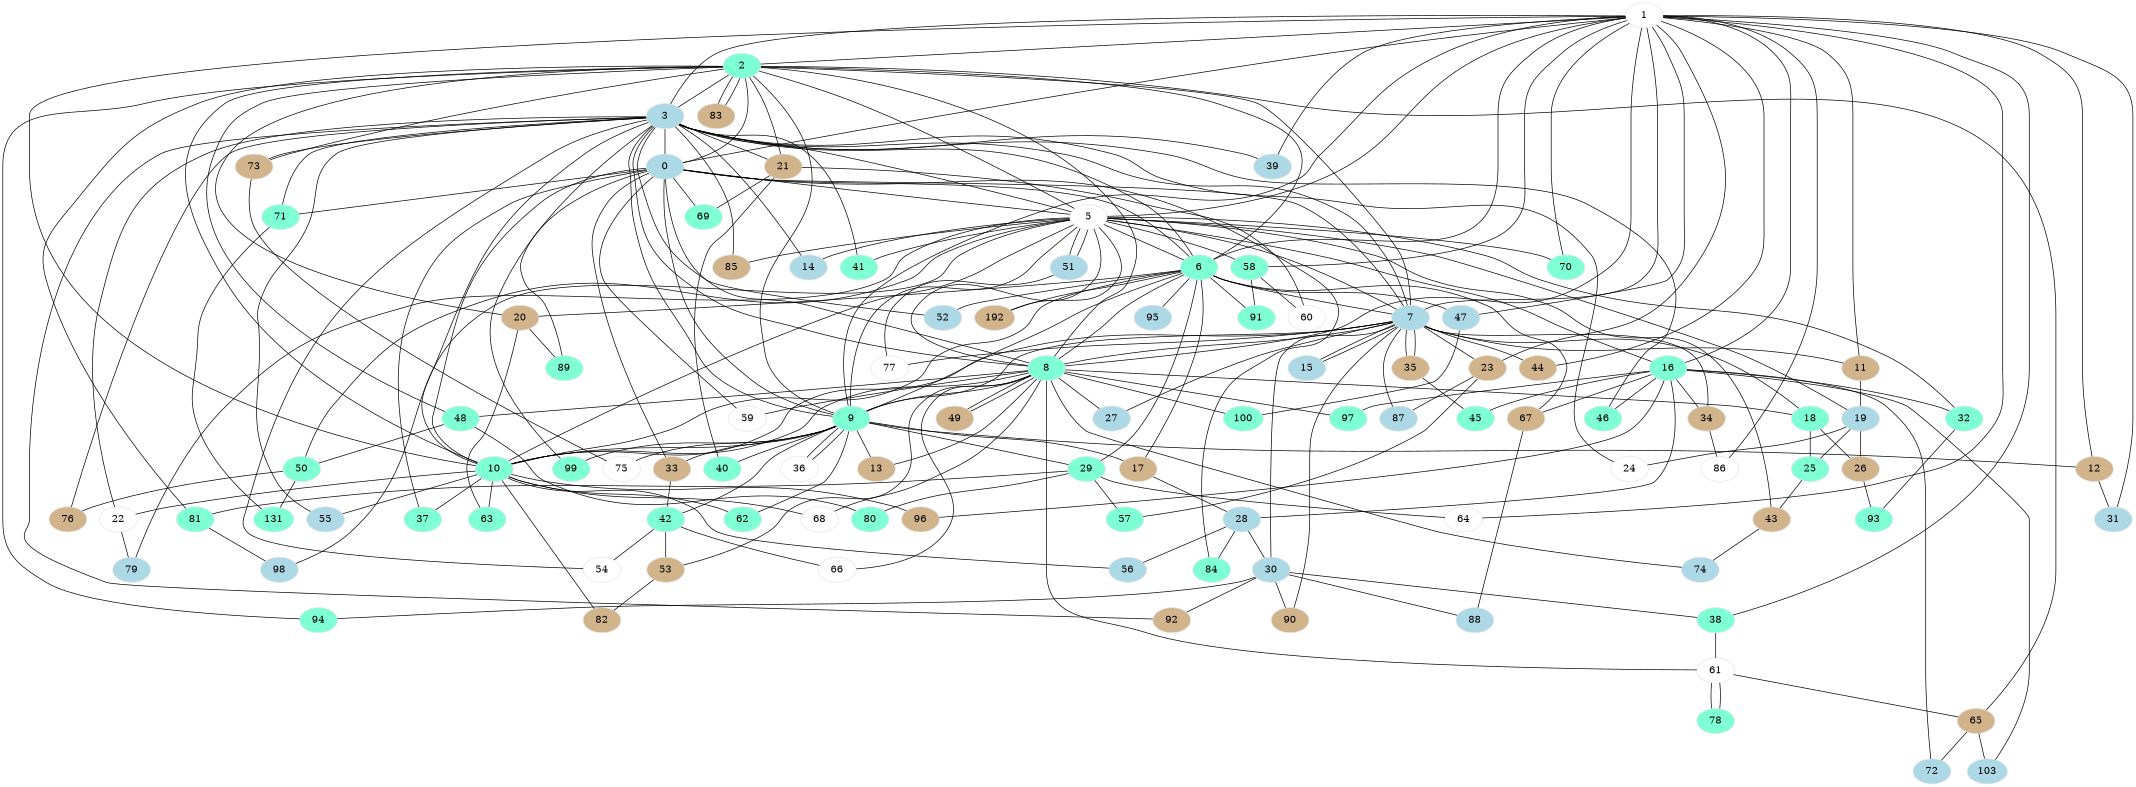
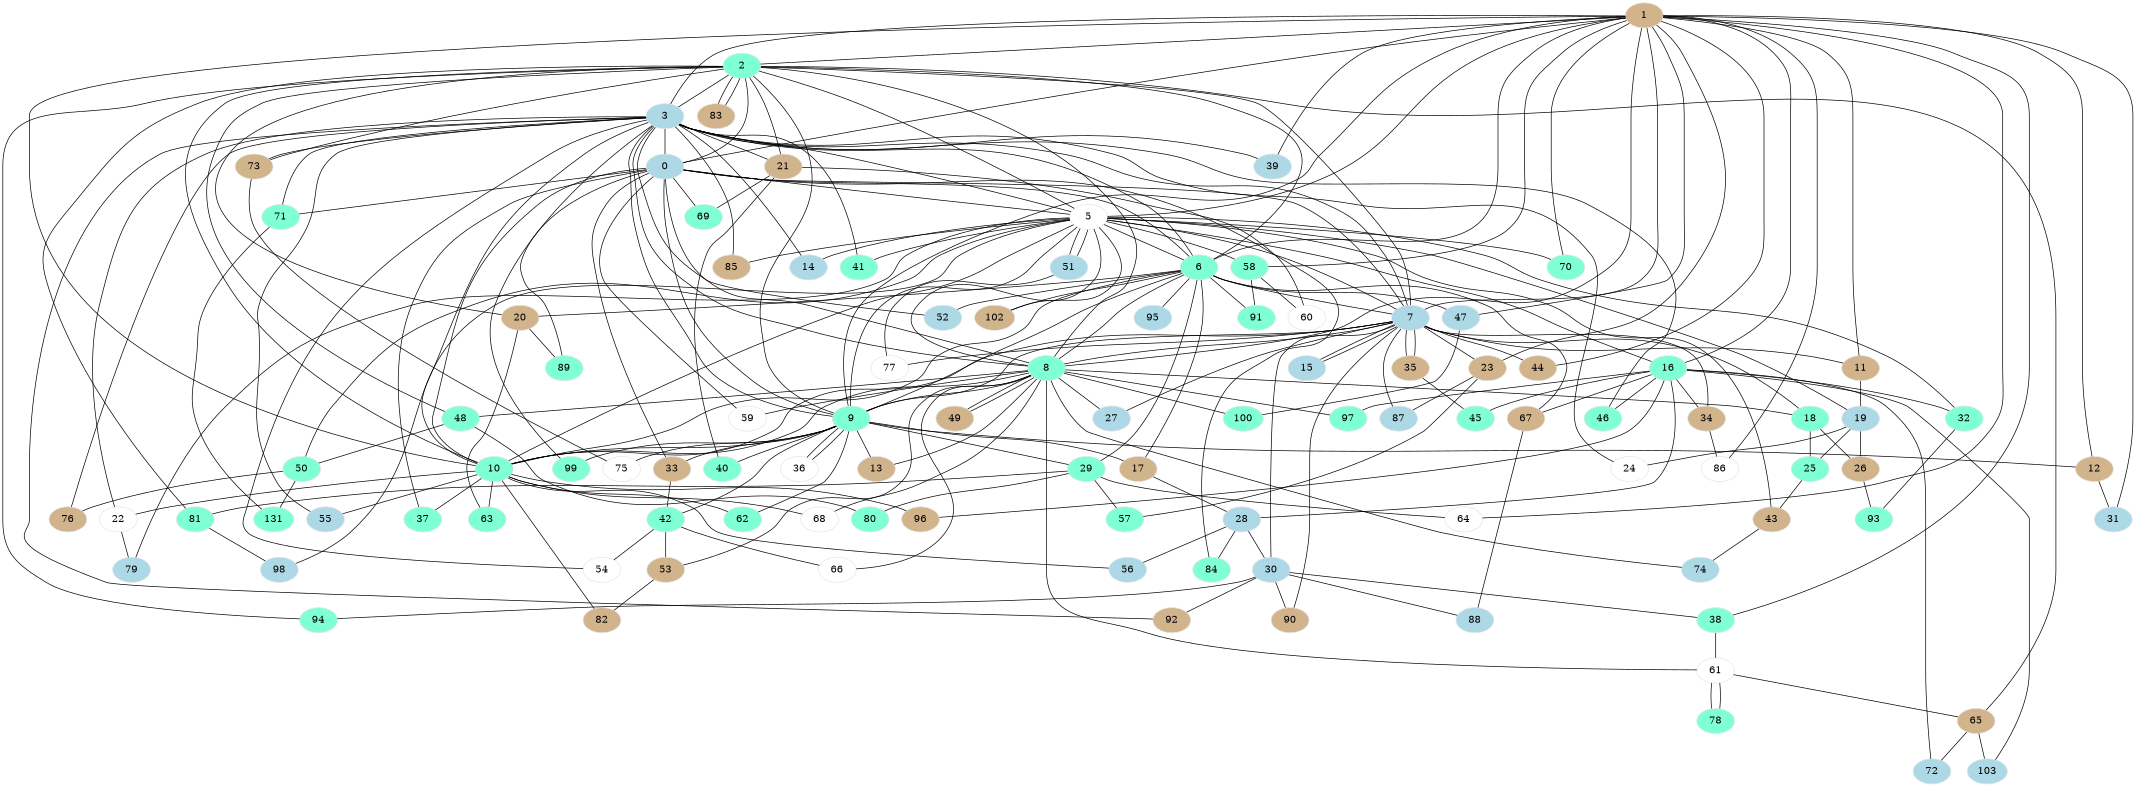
(1644, 15) -> (1644, 15)
(995, 318) -> (995, 318)
